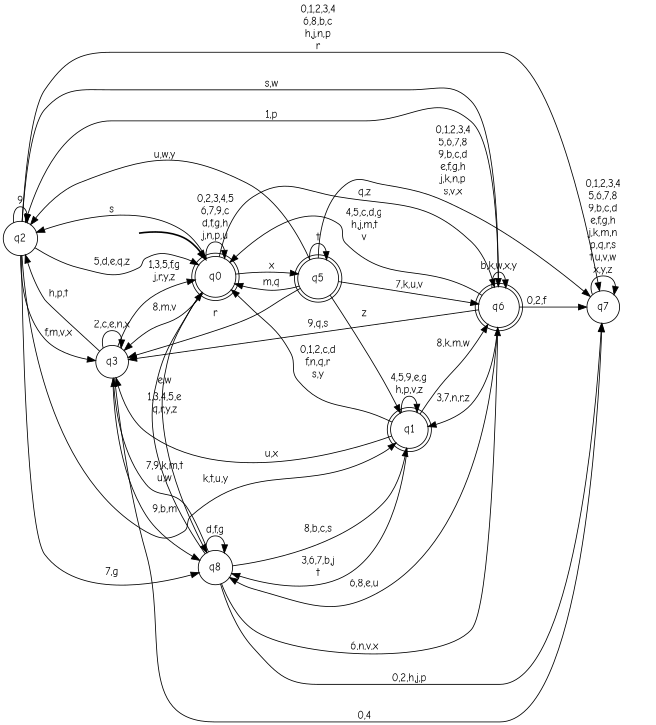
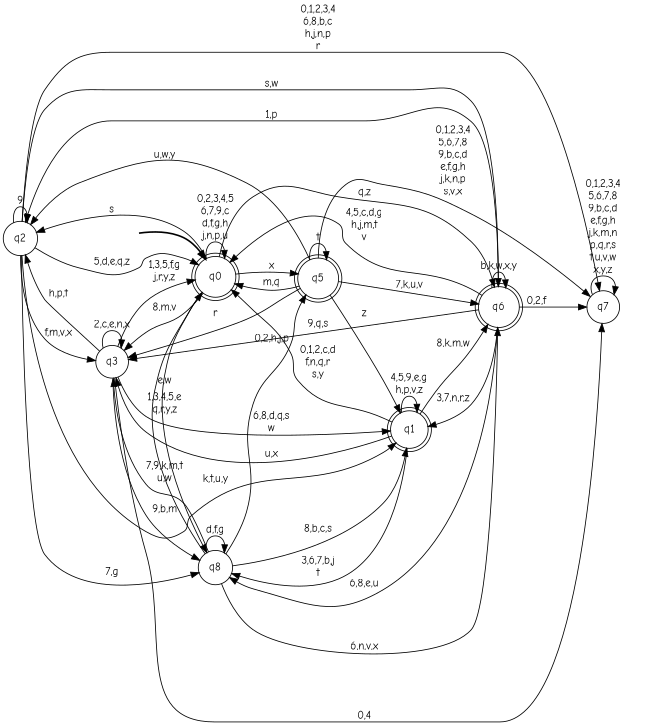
none -> (238, 434)
(522, 674) -> (249, 424)
